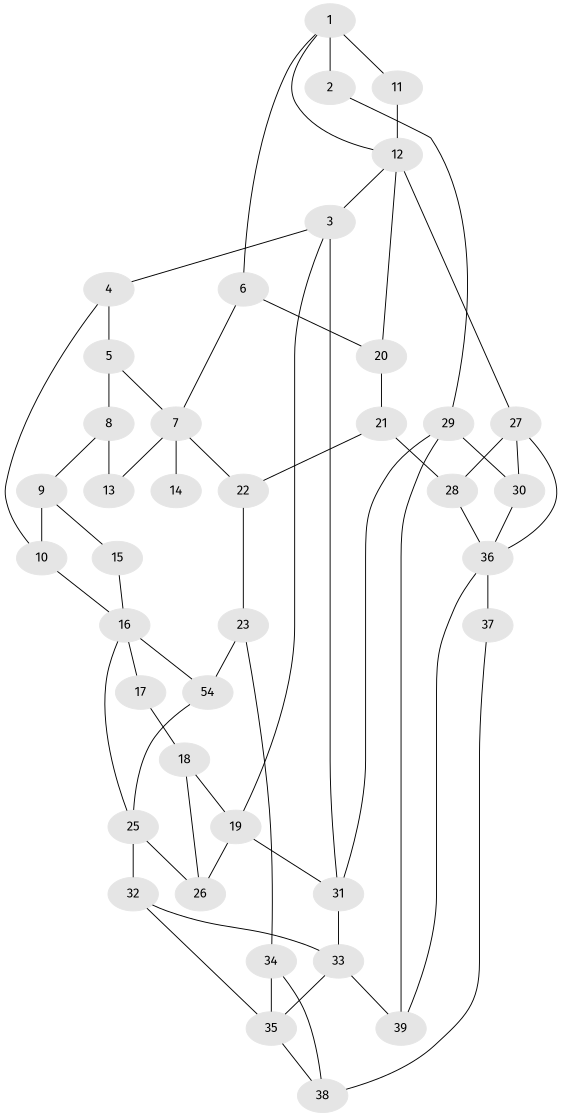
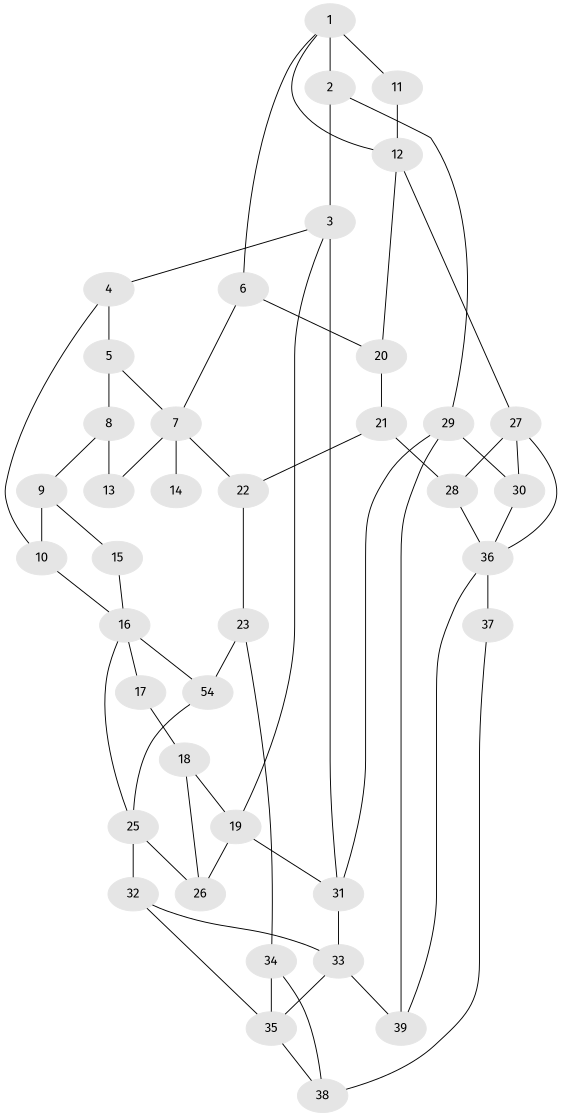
(364, 188) -> (330, 155)
